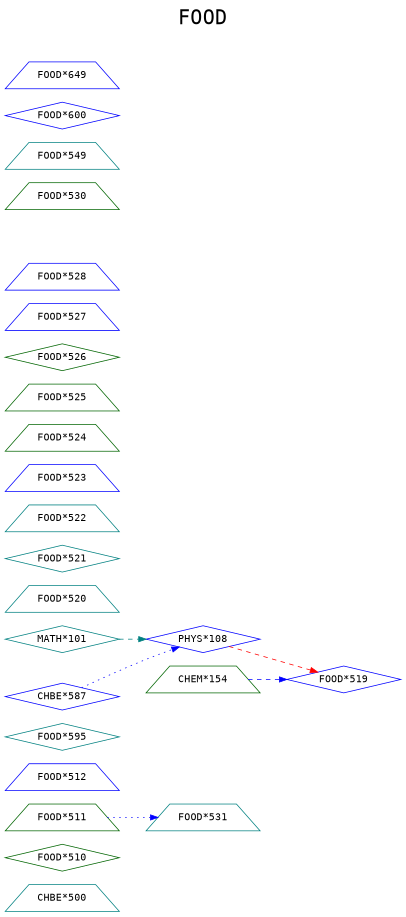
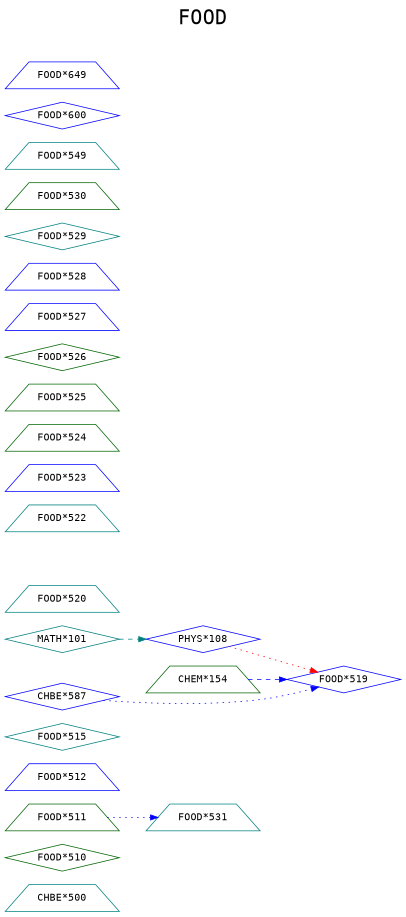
none -> (62, 236)
(62, 559) -> none
(270, 658) -> (270, 658)
(126, 668) -> (208, 703)
(62, 737) -> (62, 737)
